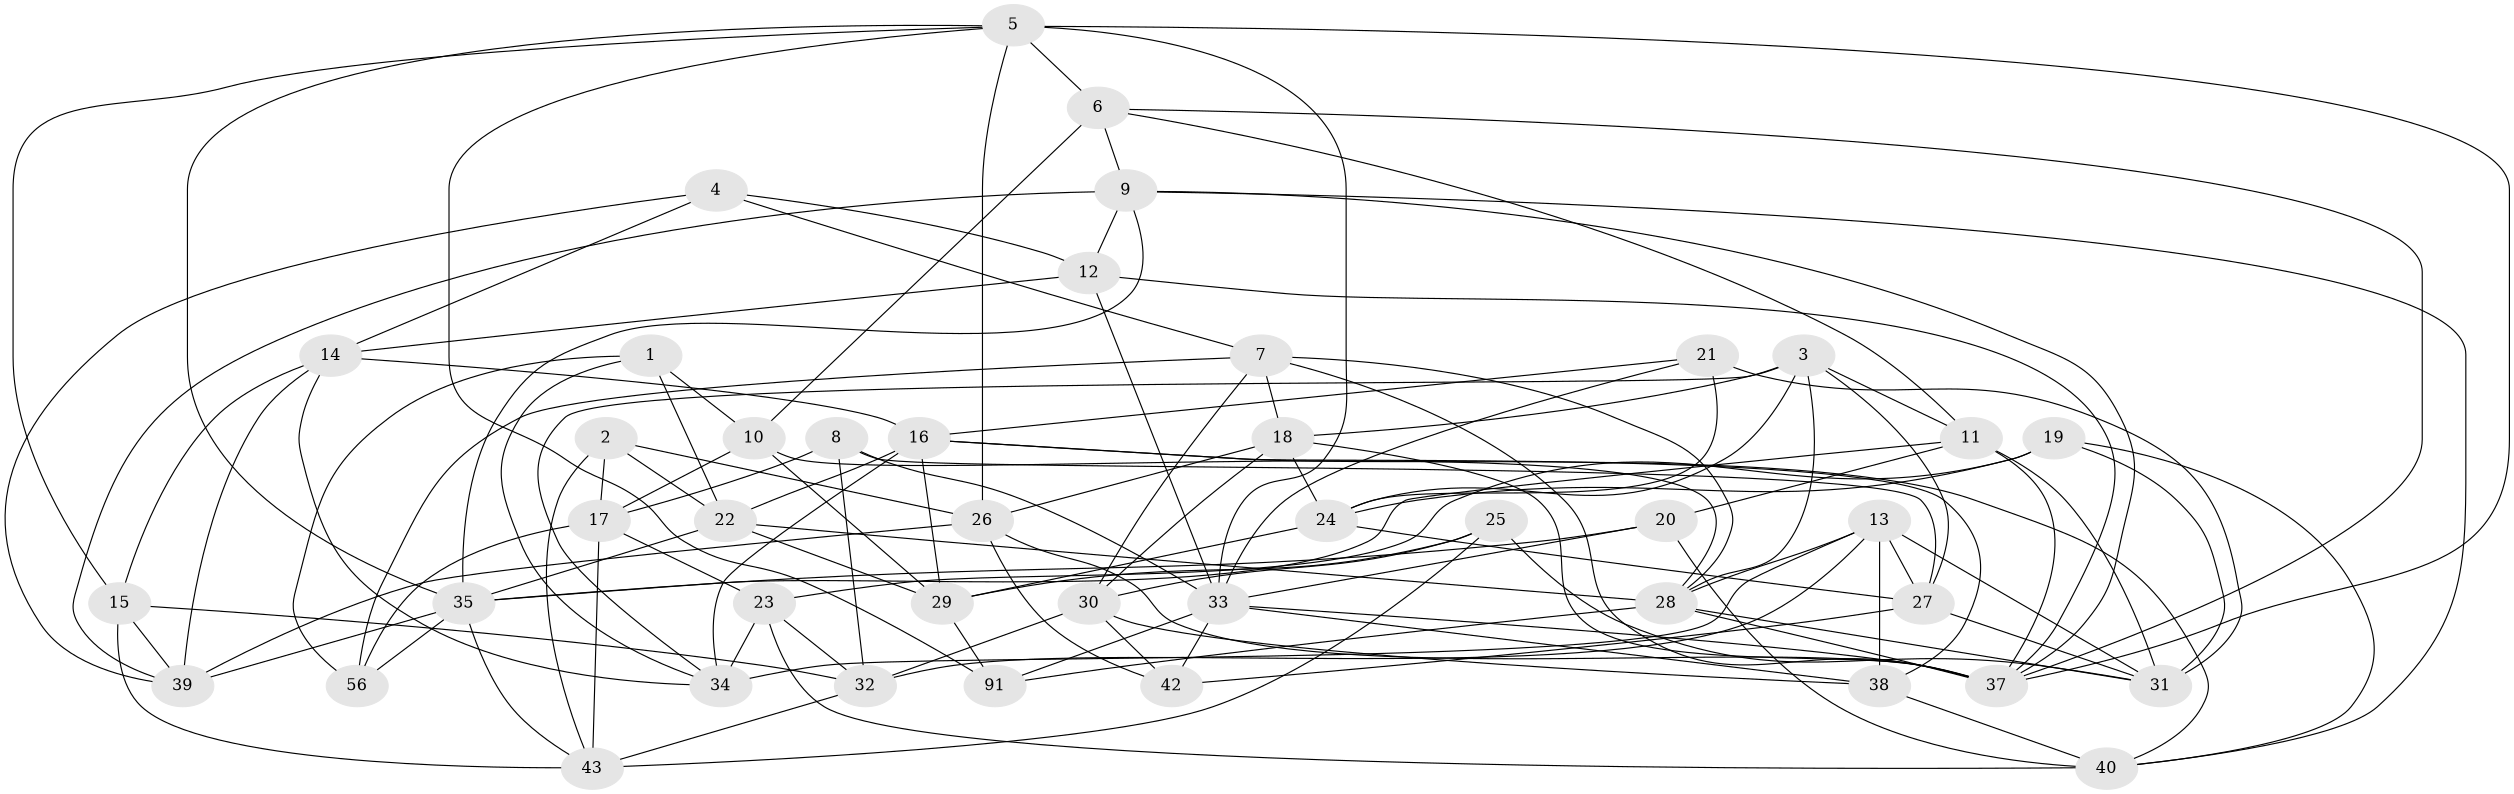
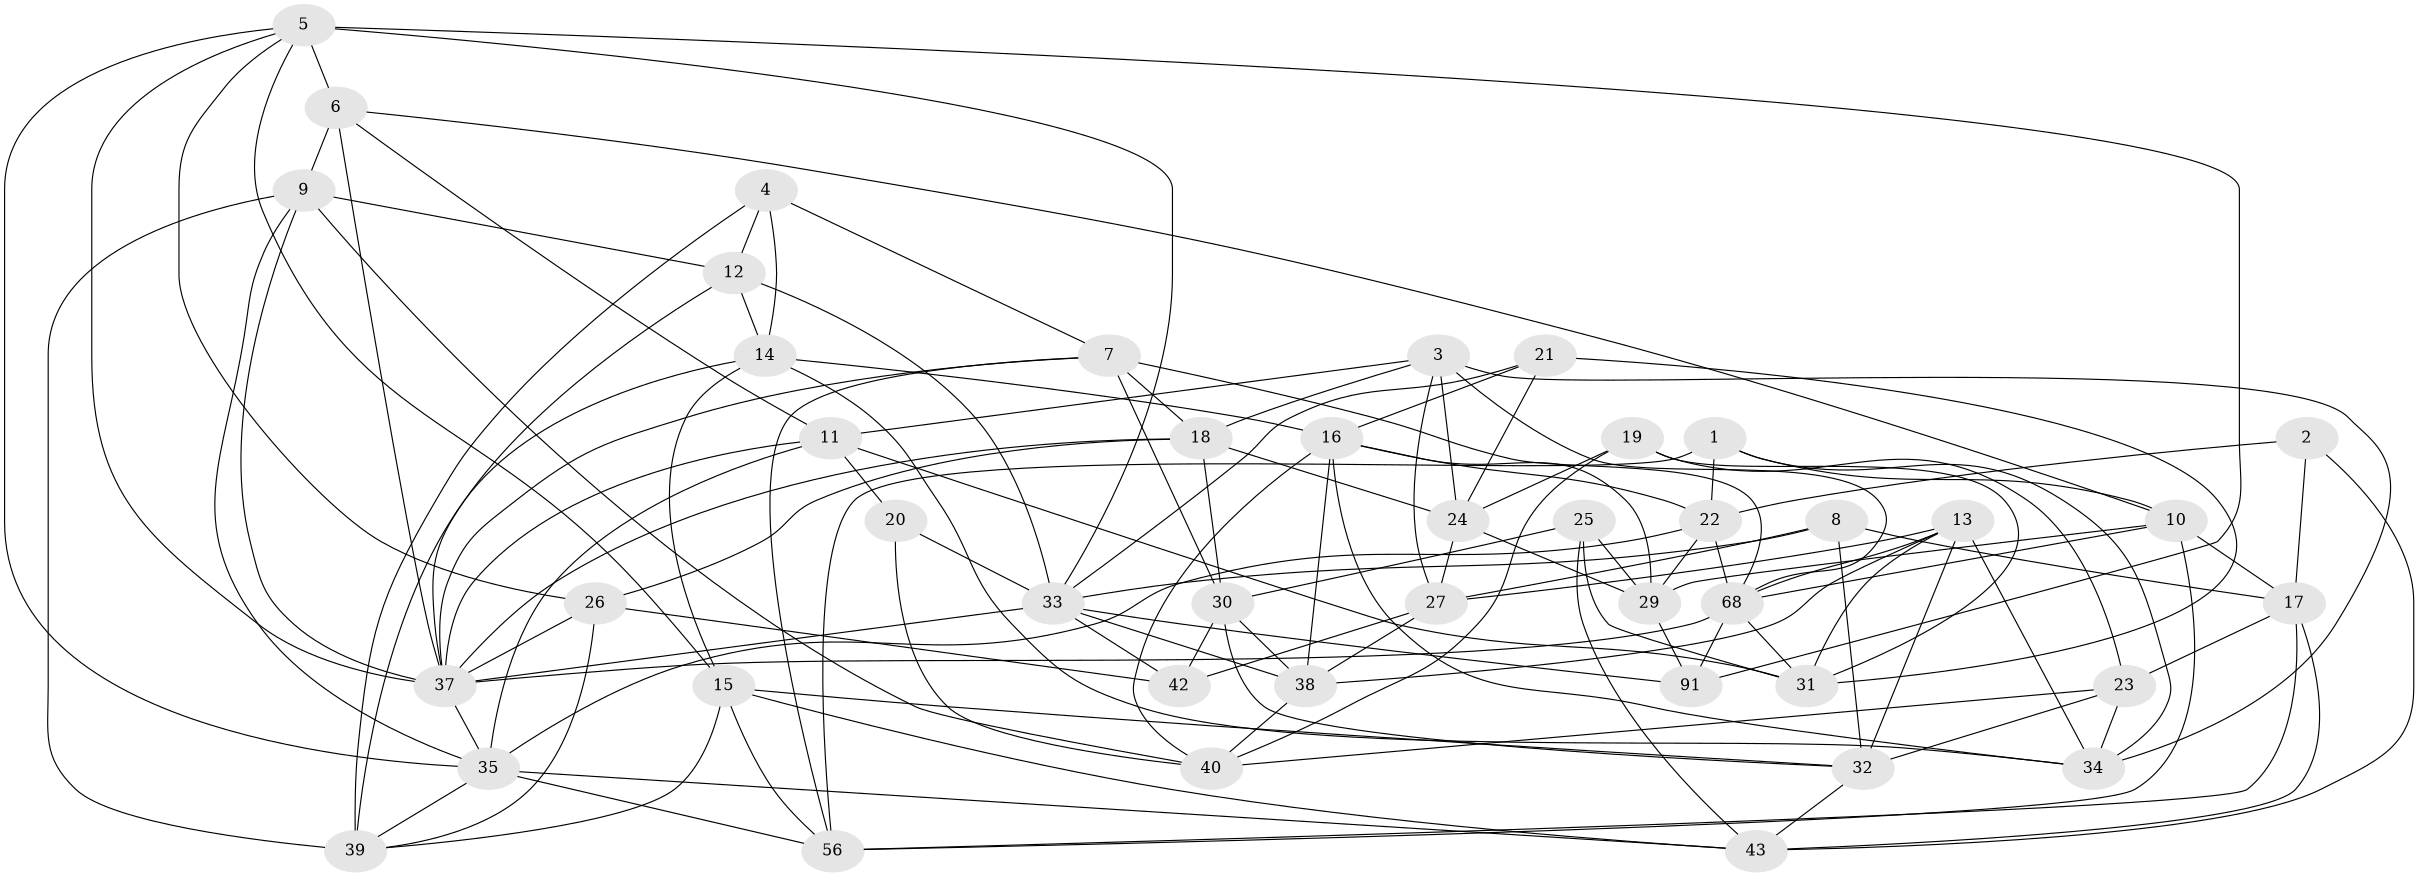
(786, 478) -> none
(1066, 569) -> (467, 727)
(1666, 603) -> (1732, 603)
(2033, 642) -> (1377, 641)
none -> (765, 776)
none -> (1634, 827)
